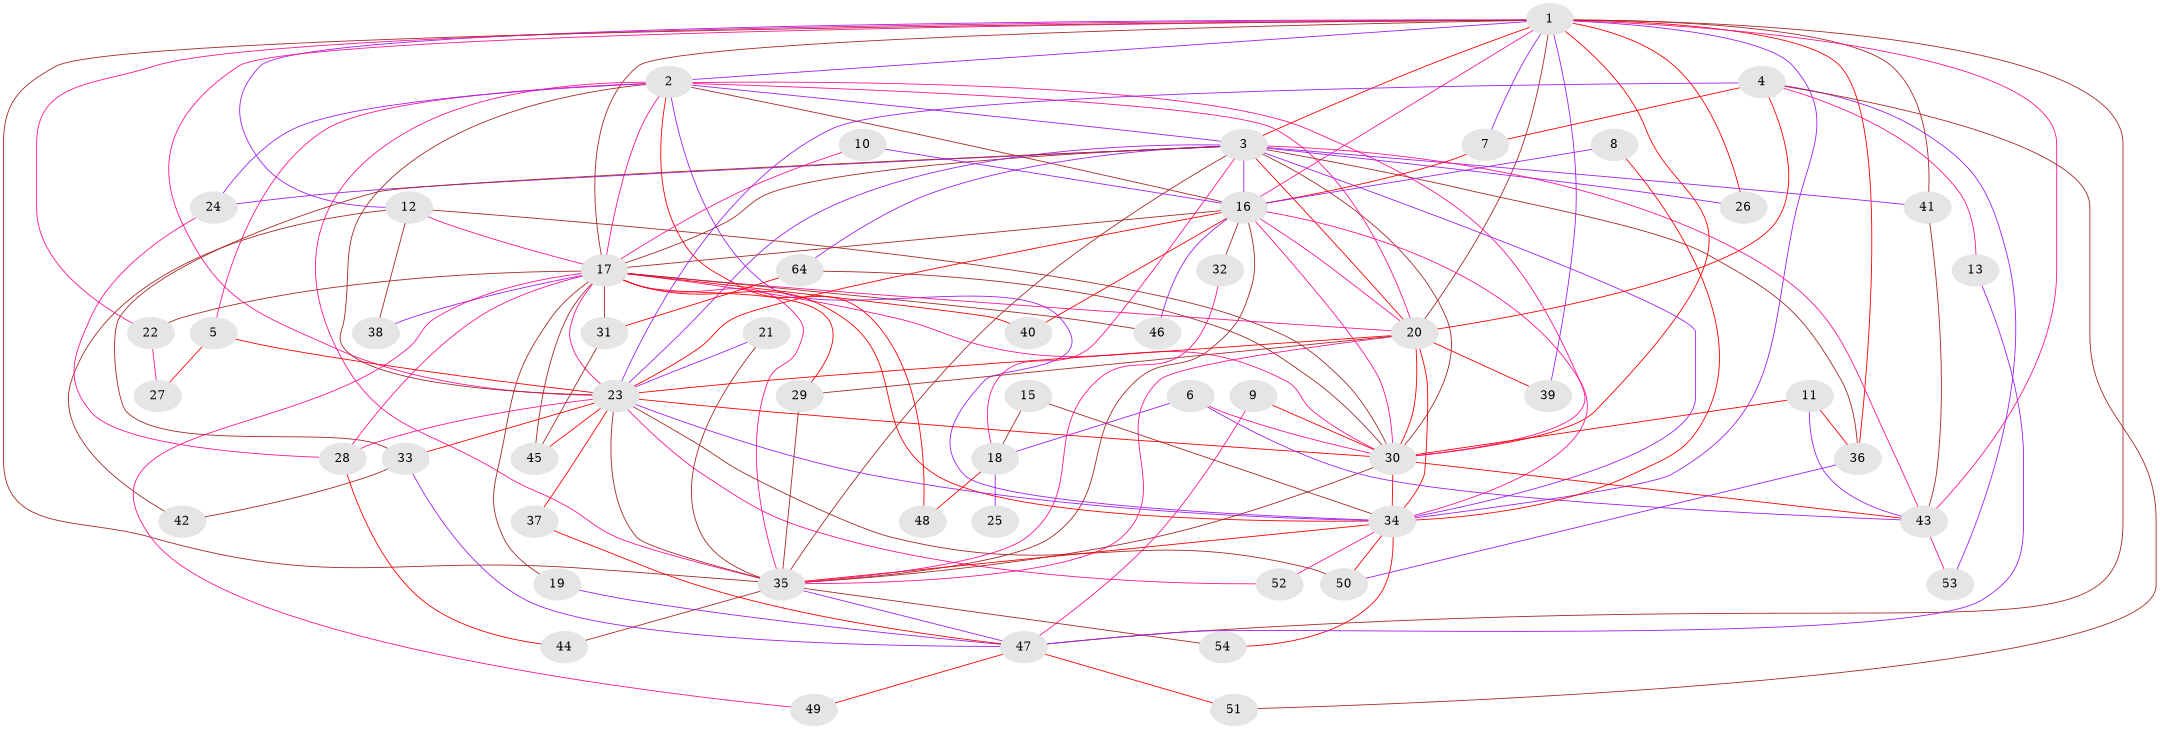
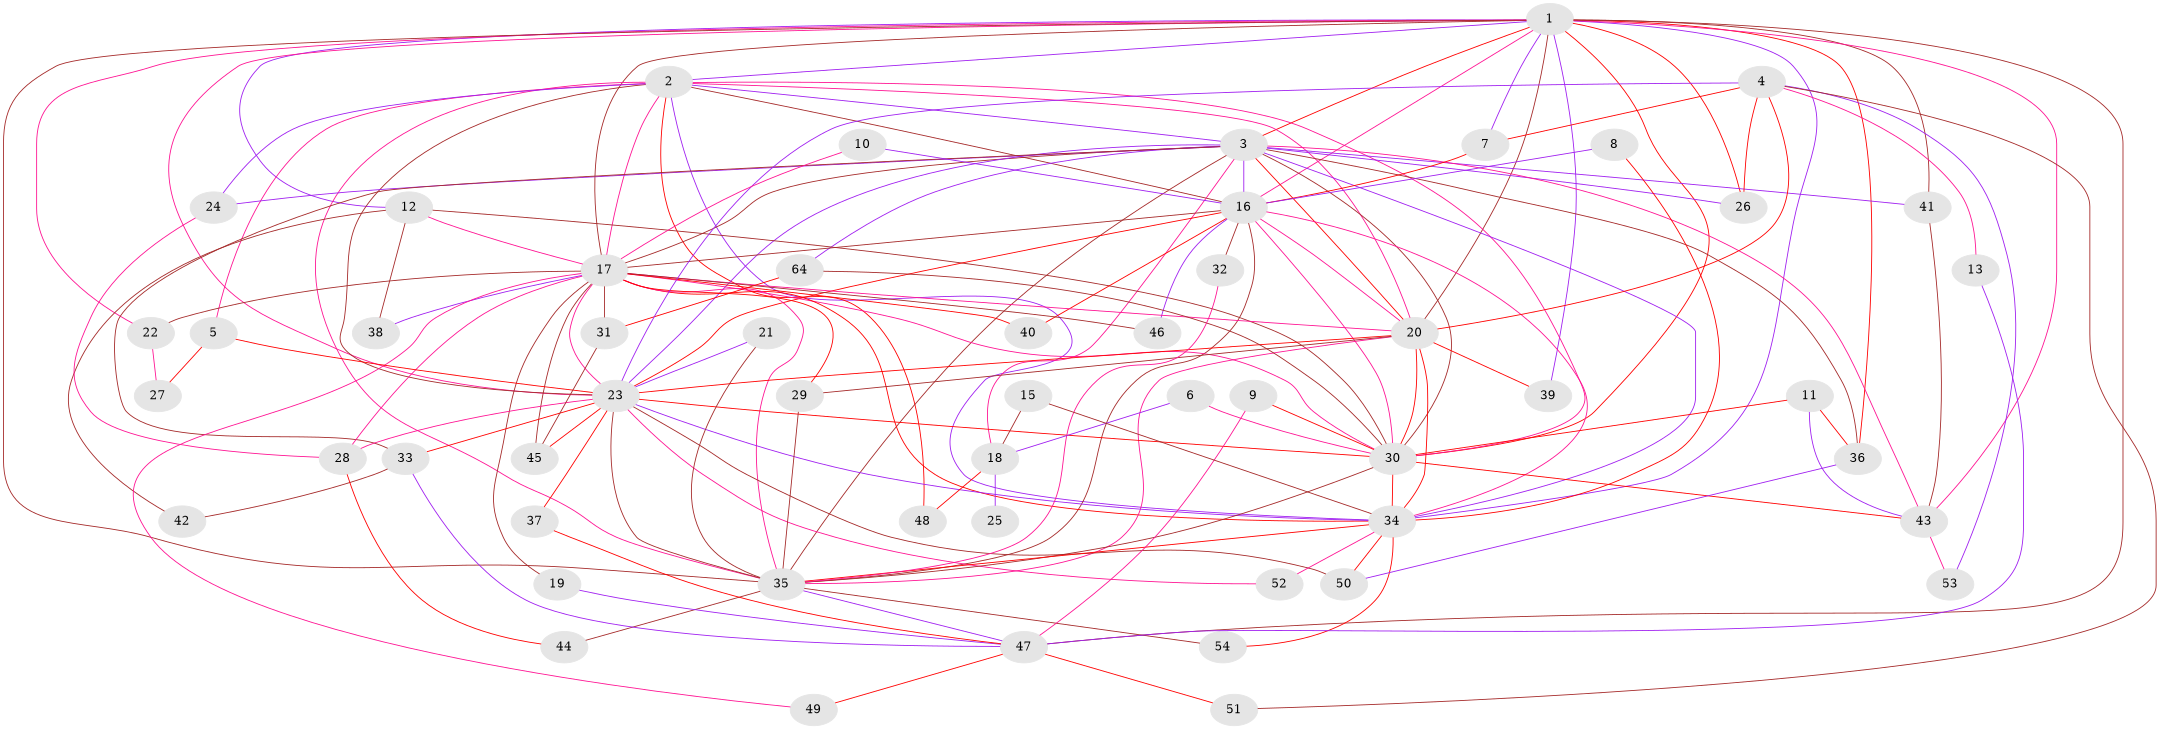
none -> (1748, 144)
(1582, 502) -> none
